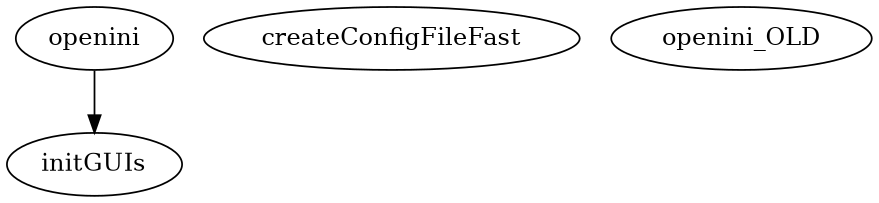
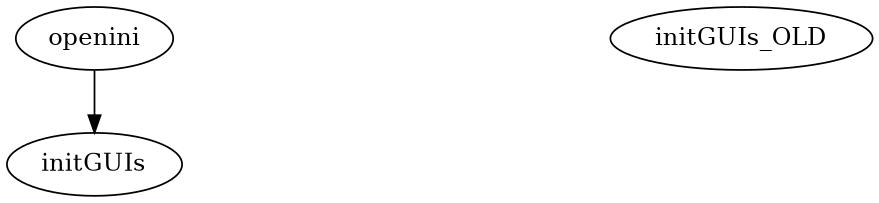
(392, 38) -> none
(741, 38) -> (741, 38)
